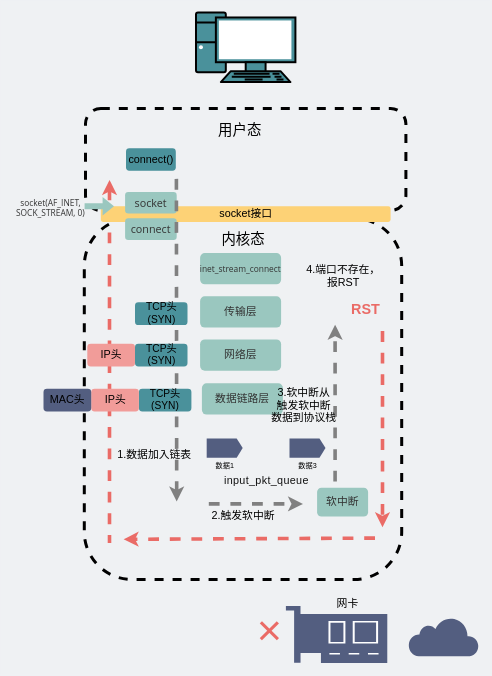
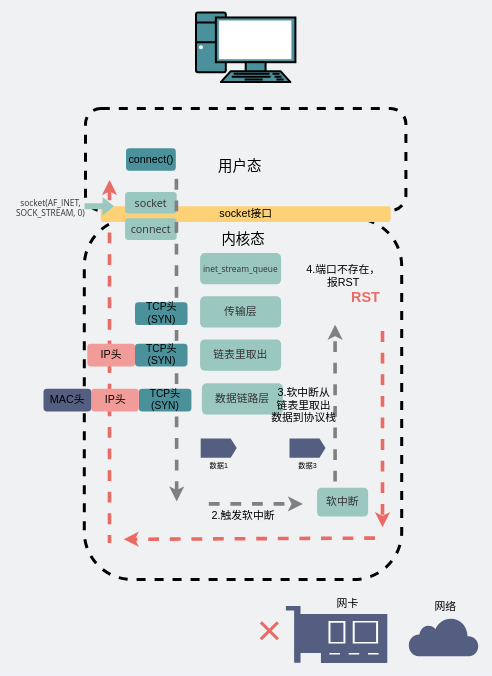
(240, 130) -> (240, 166)
(241, 269) -> (241, 269)
(366, 309) -> (366, 297)
(241, 355) -> (241, 355)
(304, 405) -> (304, 405)
(225, 448) -> (219, 448)
(155, 455) -> none
(266, 481) -> none
none -> (445, 606)
